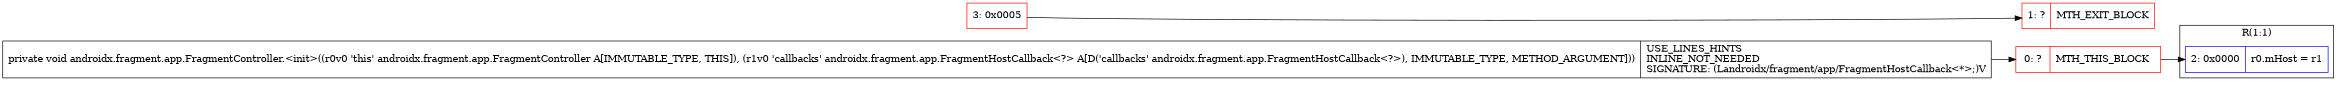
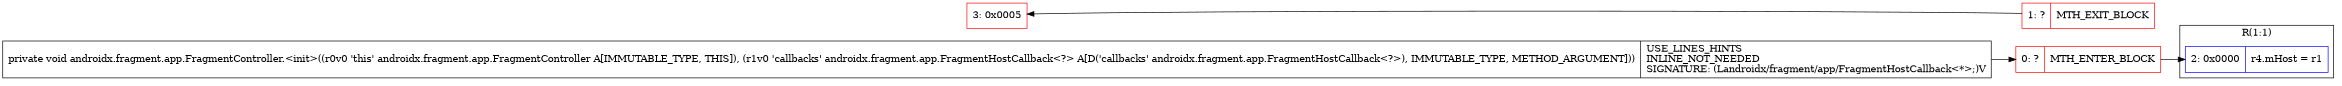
(1521, 20) -> (1528, 11)
(2102, 59) -> (2103, 59)
(2287, 59) -> (2287, 59)
